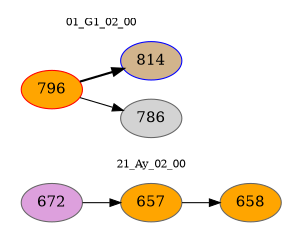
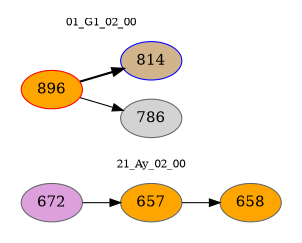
(52, 90) -> (52, 90)
